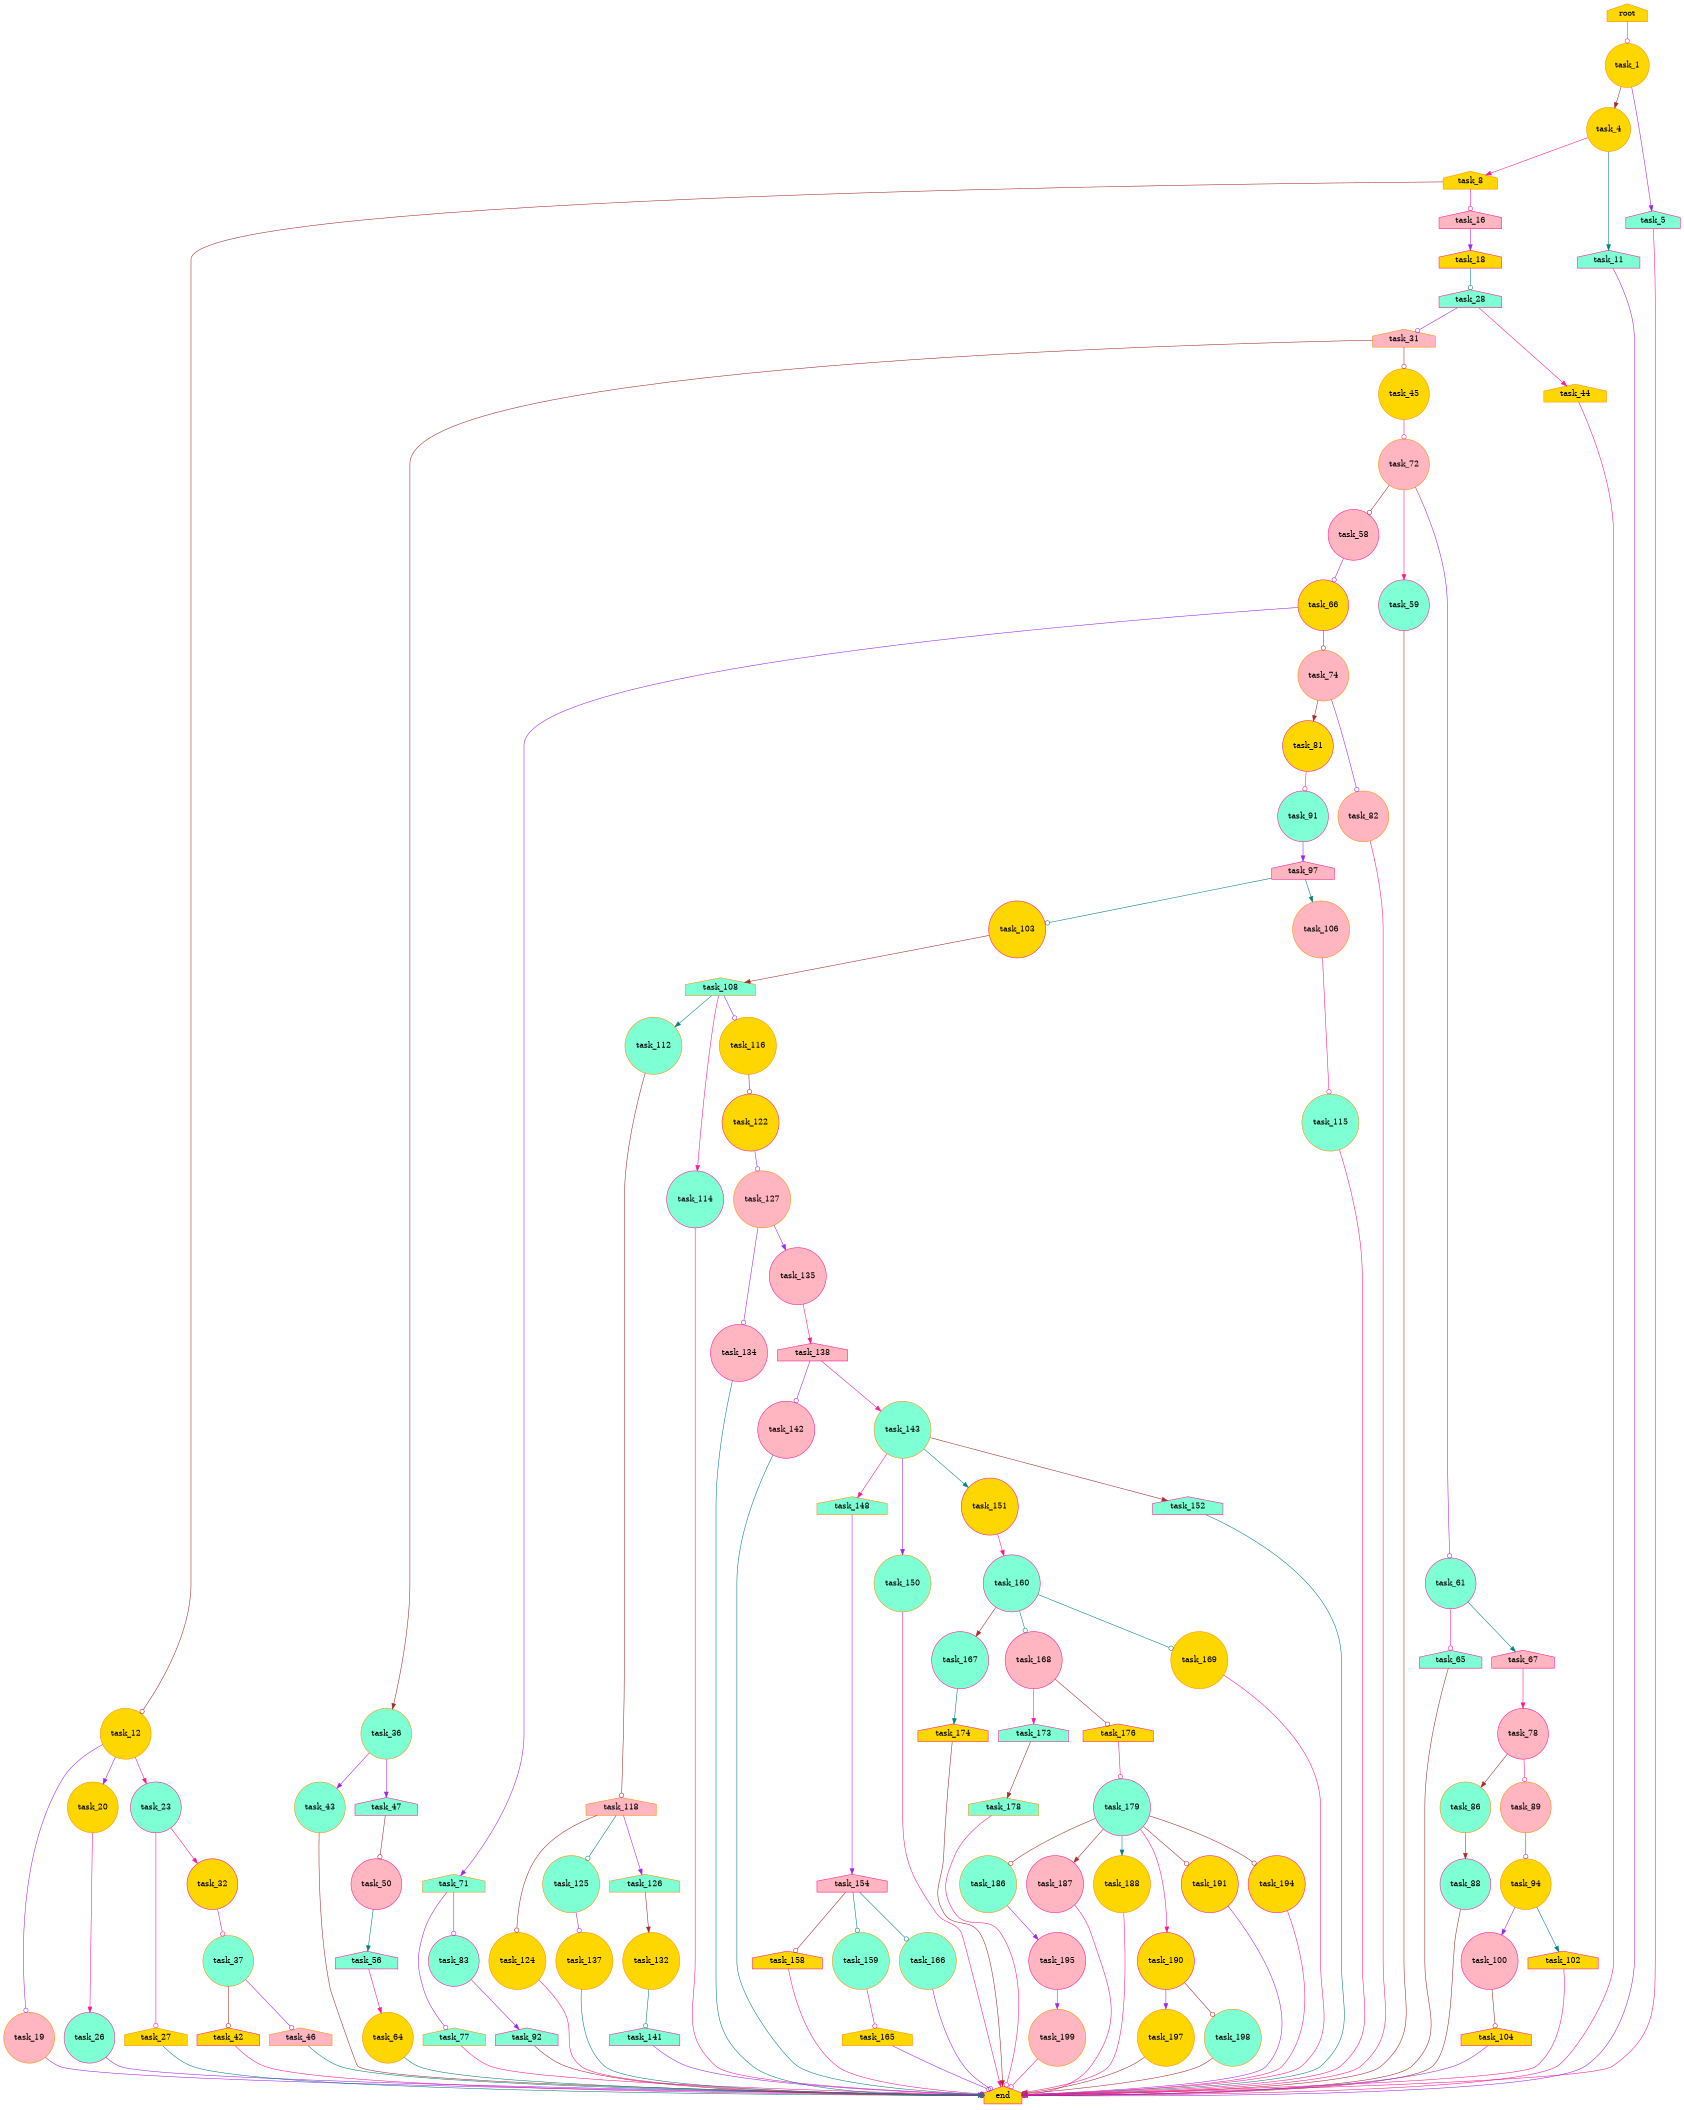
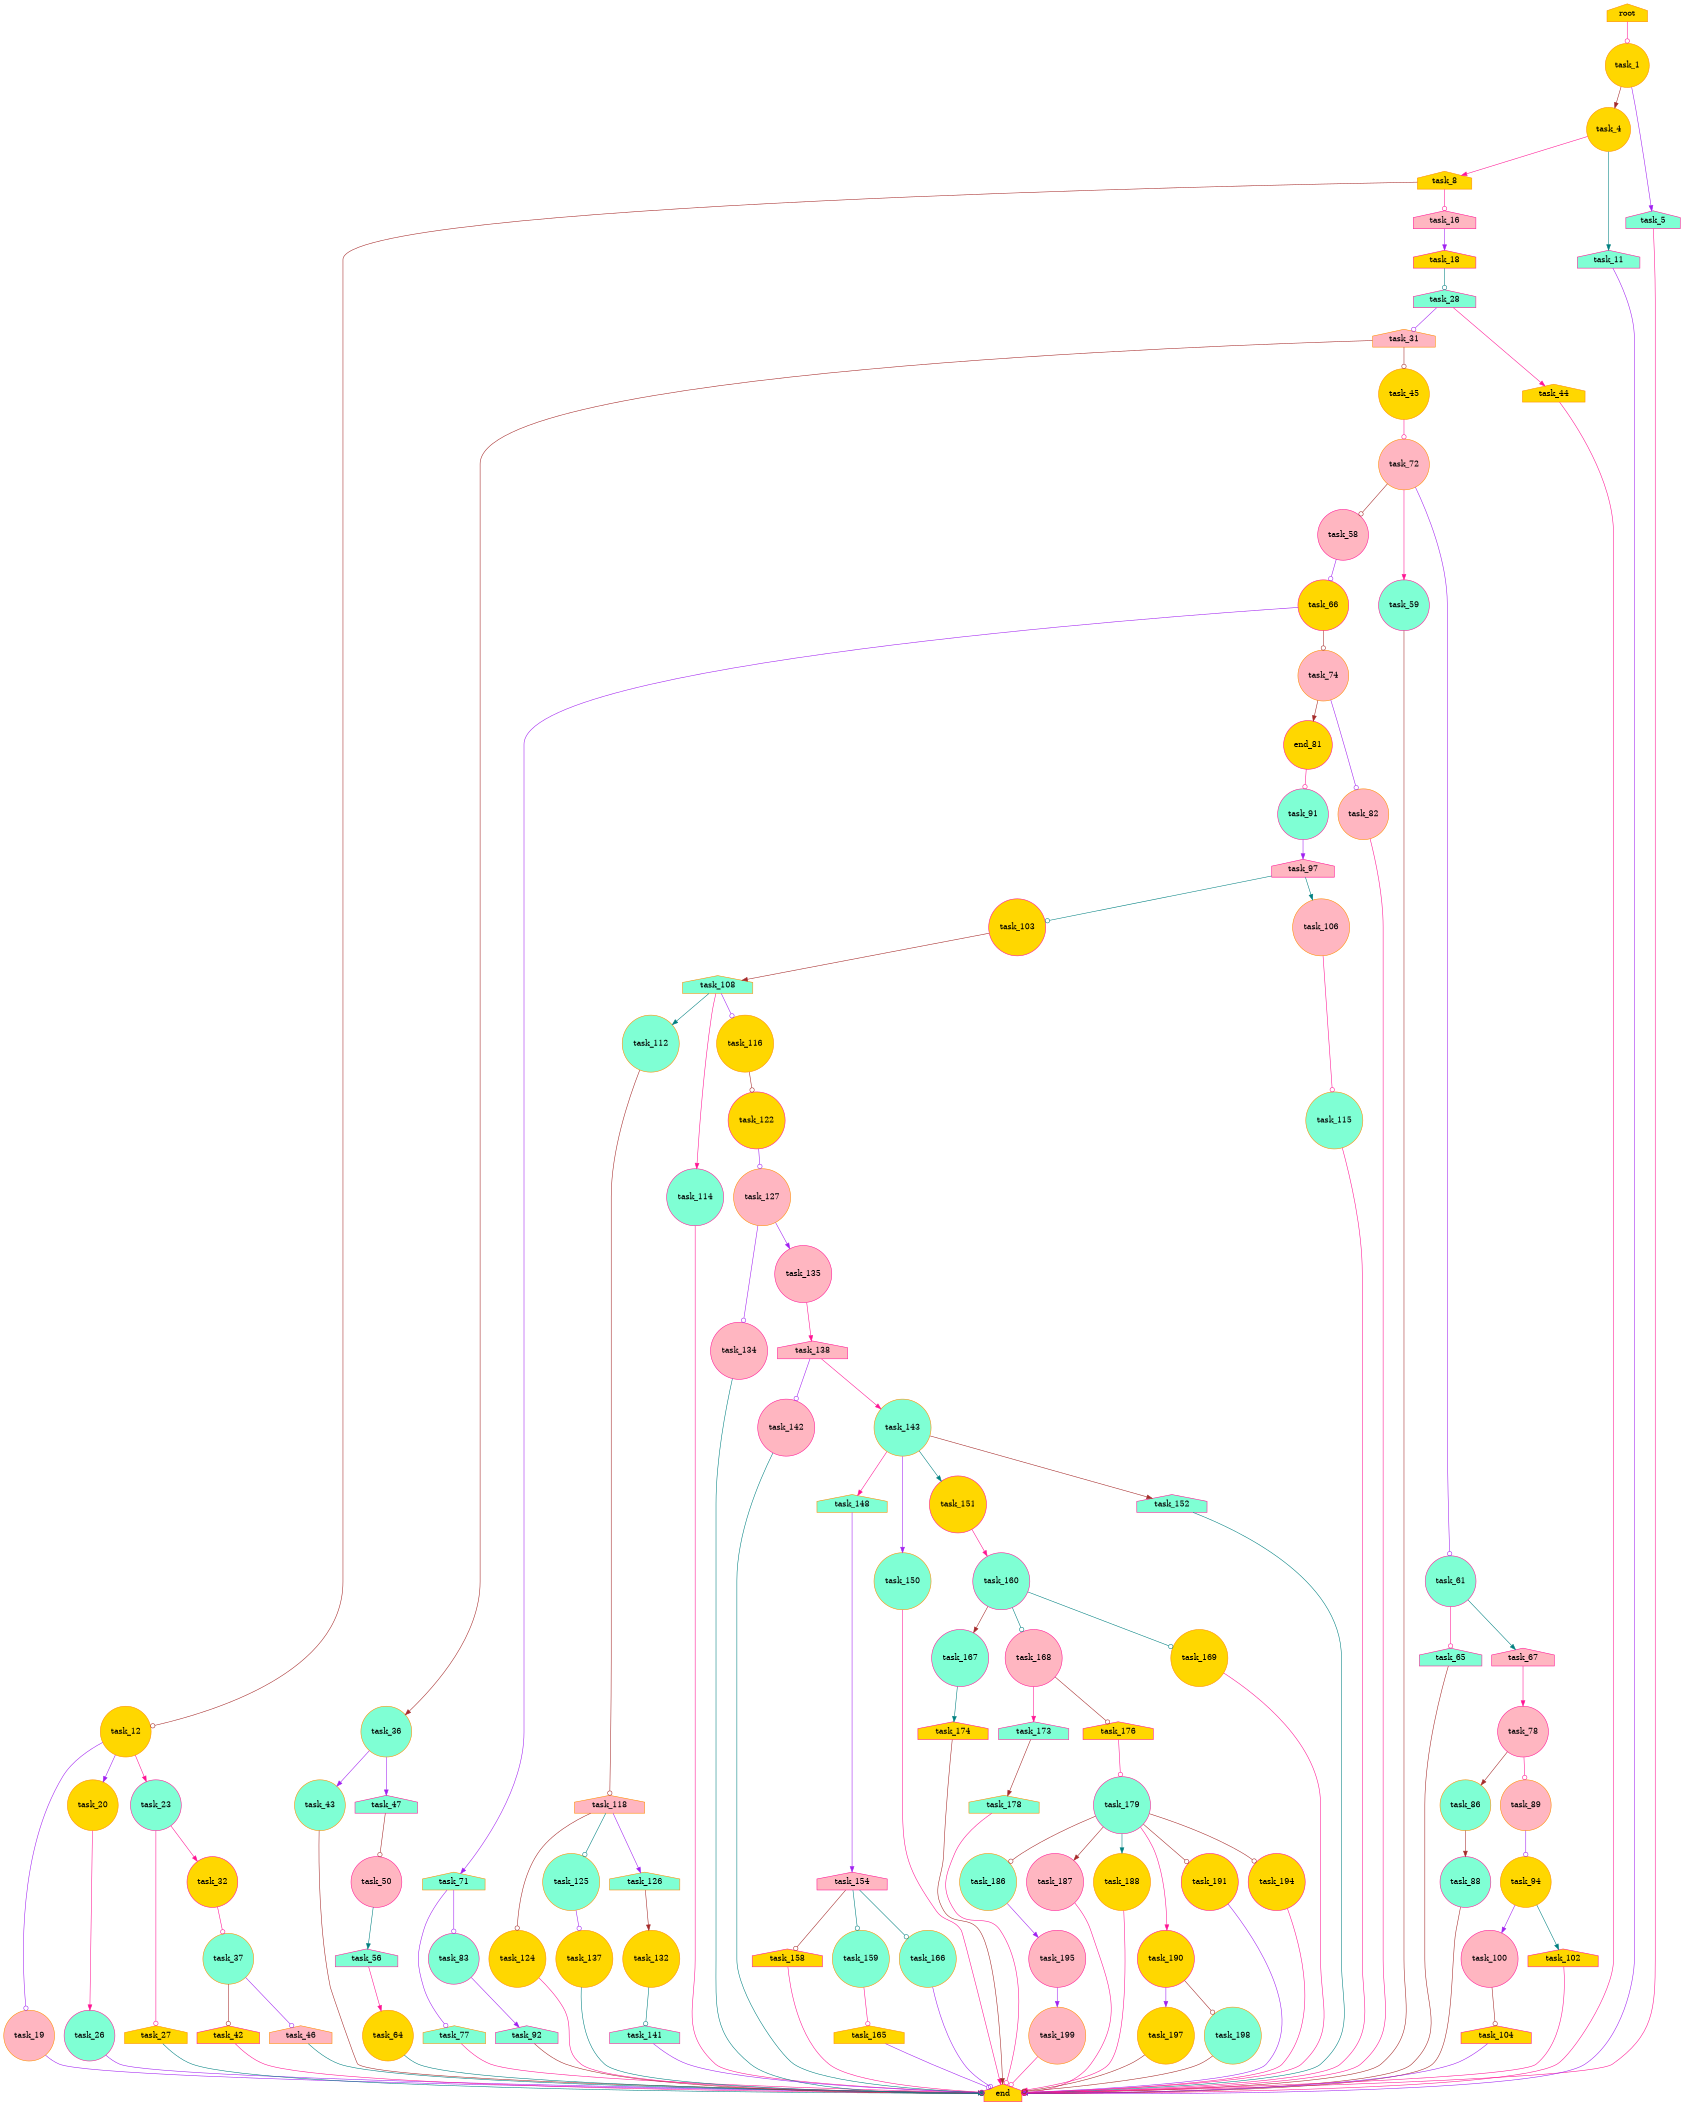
(1308, 746) -> (1308, 745)
